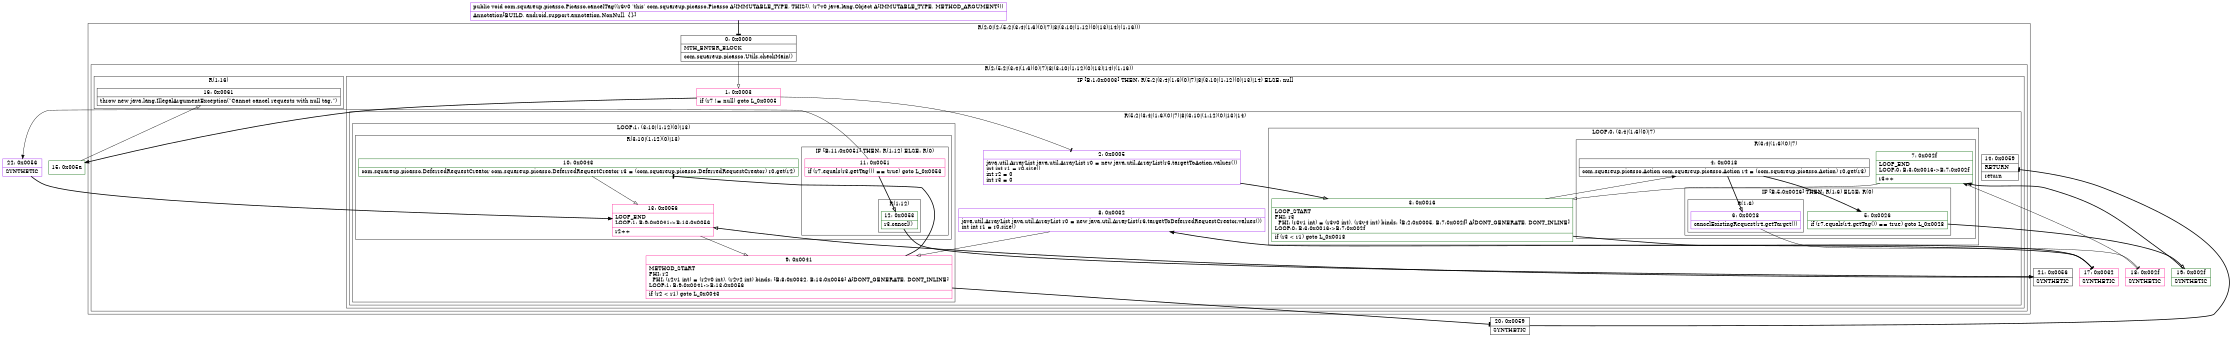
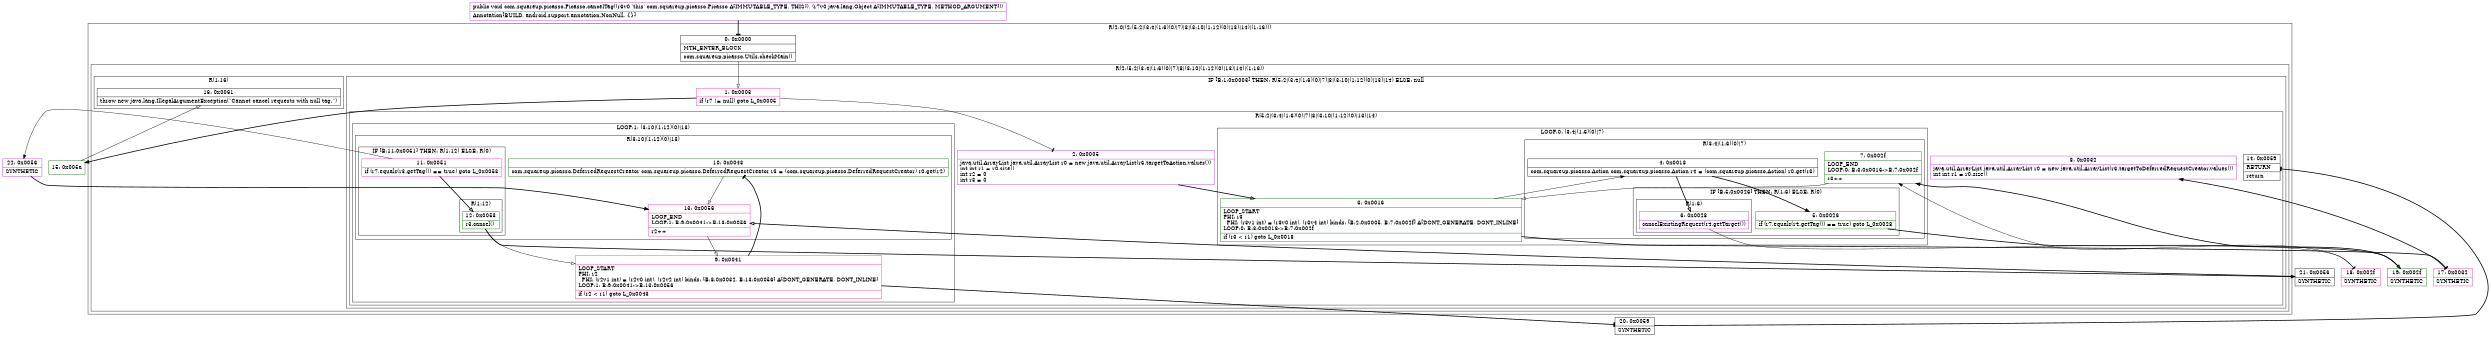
(985, 243) -> (525, 254)
(672, 269) -> (597, 269)
